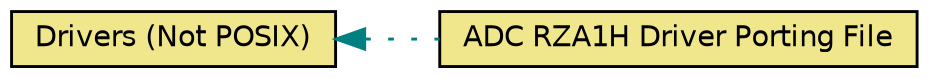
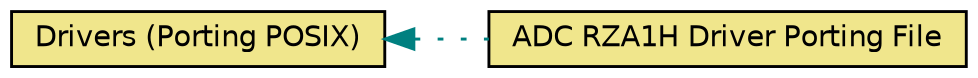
(174, 39) -> (198, 39)
